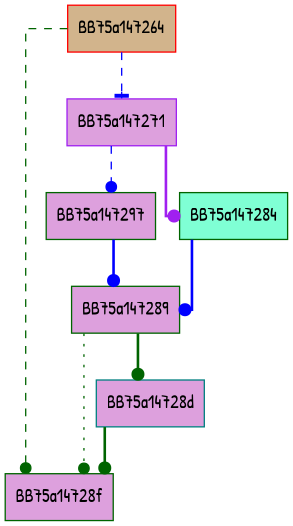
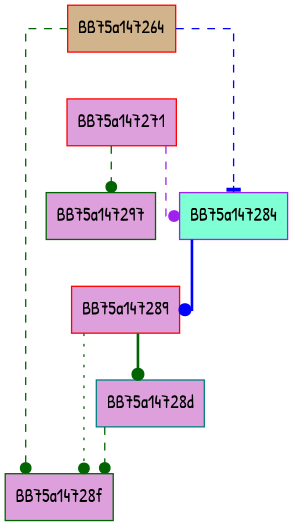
(122, 72) -> (234, 78)
(122, 122) -> (122, 122)
(111, 164) -> (111, 164)
(166, 182) -> (166, 182)
(234, 216) -> (234, 216)
(114, 258) -> none
(126, 310) -> (126, 310)
(105, 445) -> (105, 445)
